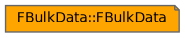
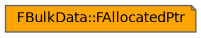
(92, 19) -> (101, 19)
